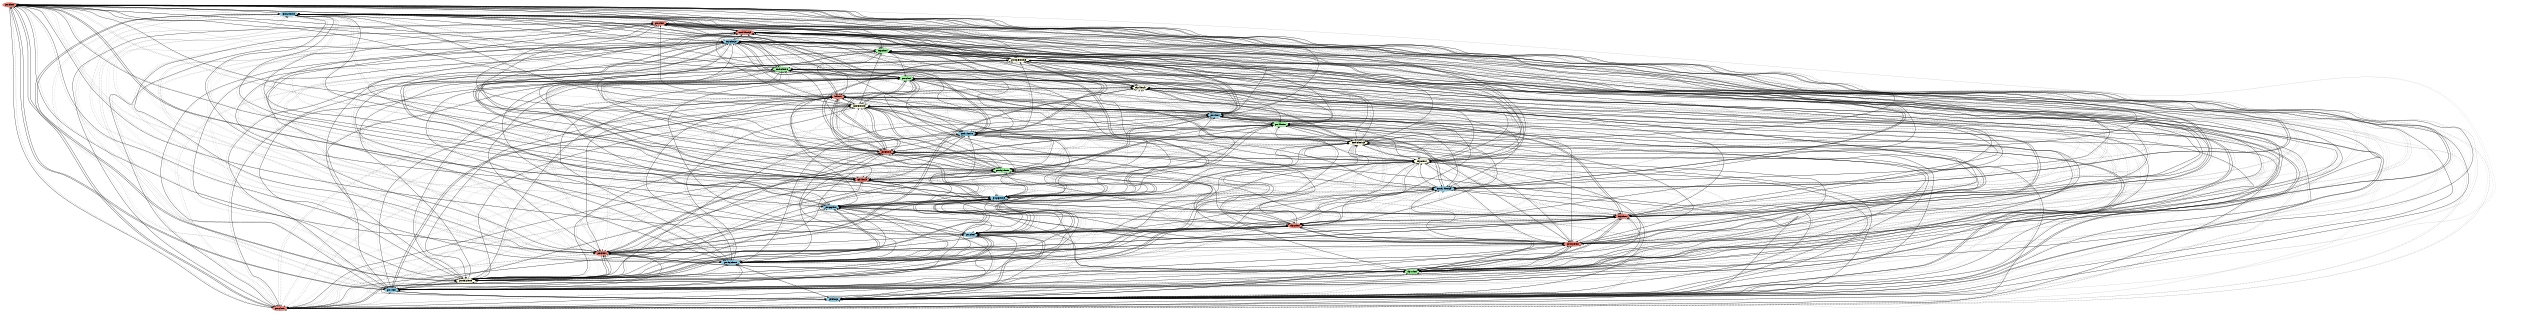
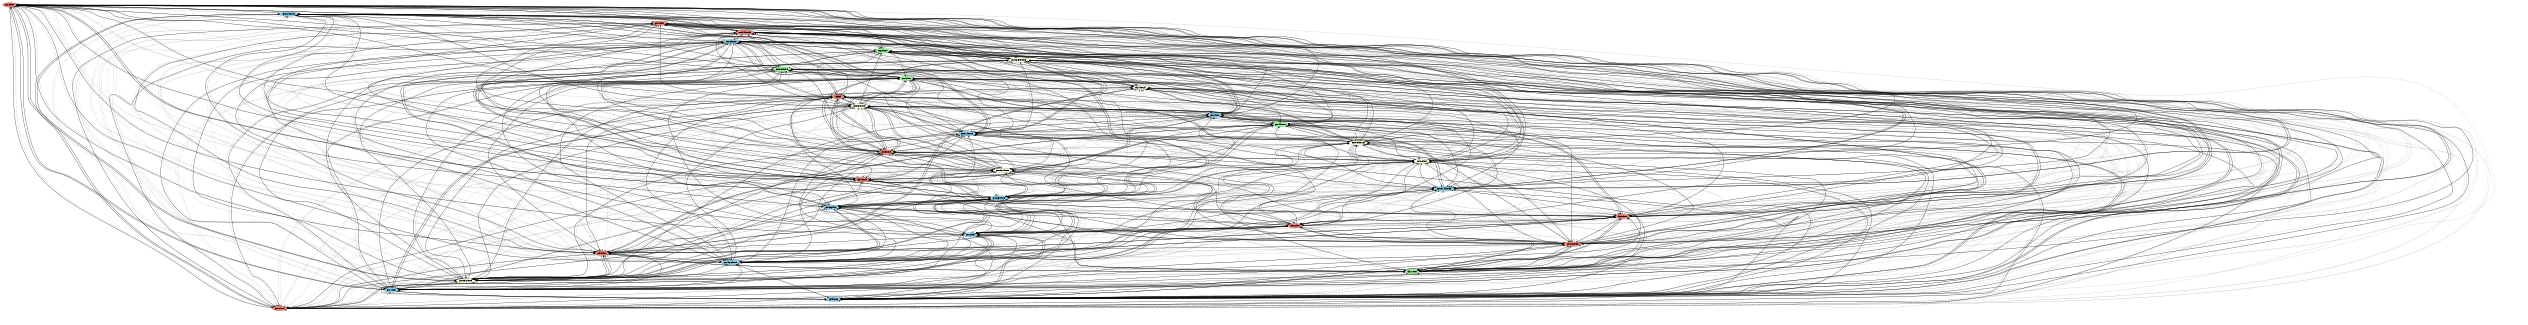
(838, 97) -> (838, 97)
(1422, 161) -> (1422, 161)
(1003, 170) -> (1003, 170)
(435, 271) -> (435, 271)
